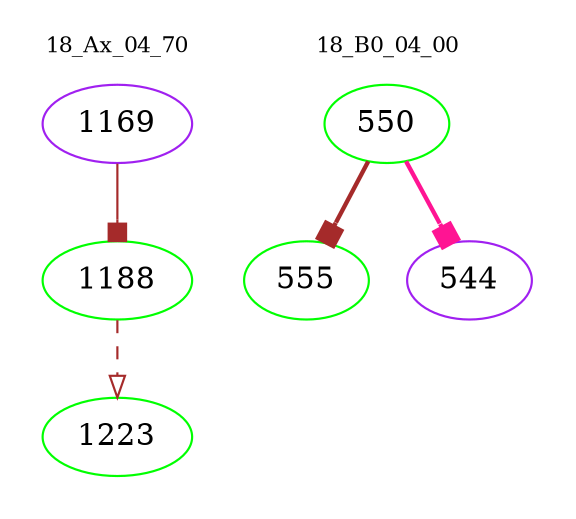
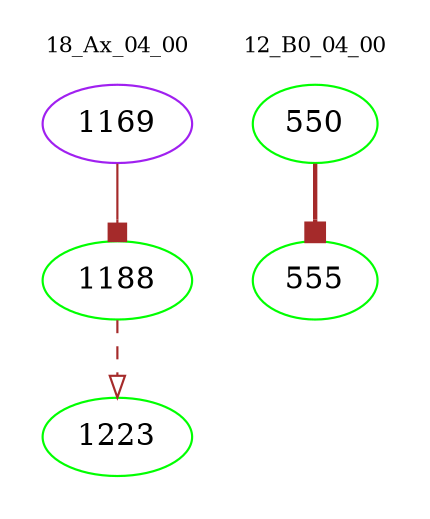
(117, 47) -> (117, 47)
(388, 47) -> (315, 47)
(470, 280) -> none
